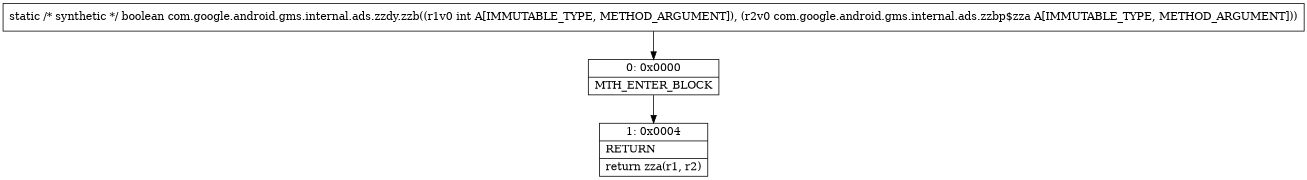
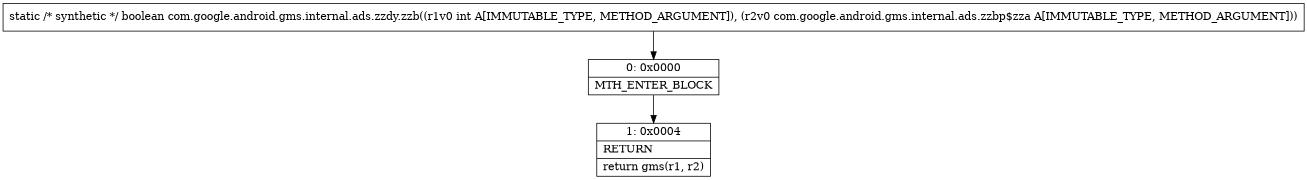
(654, 167) -> (654, 167)
